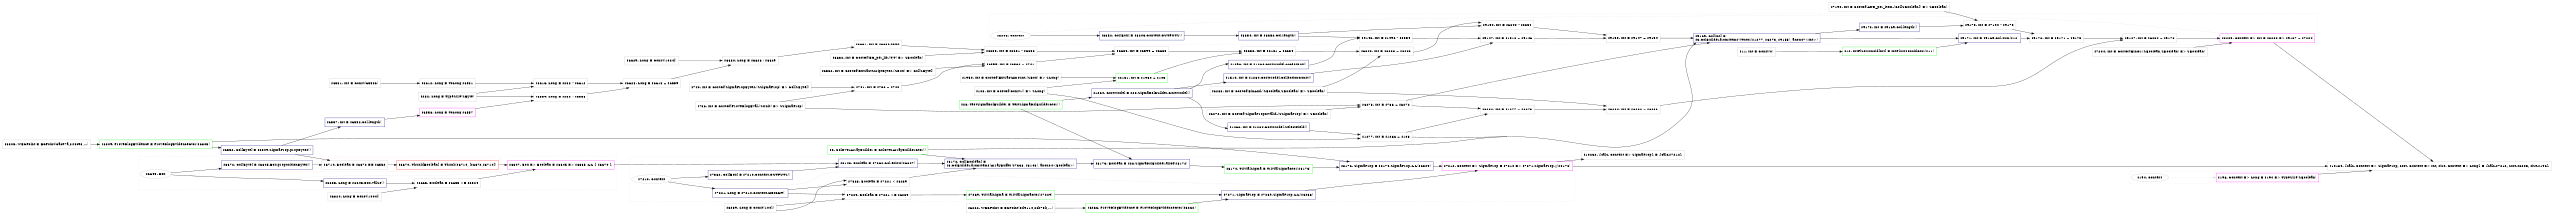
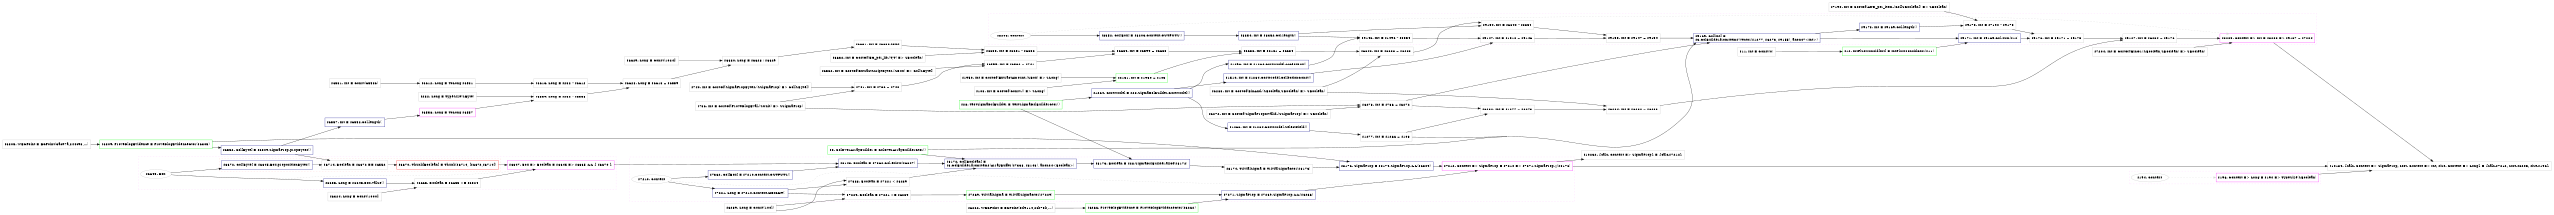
(504, 90) -> none
(1200, 132) -> none
(1269, 169) -> (1269, 169)
